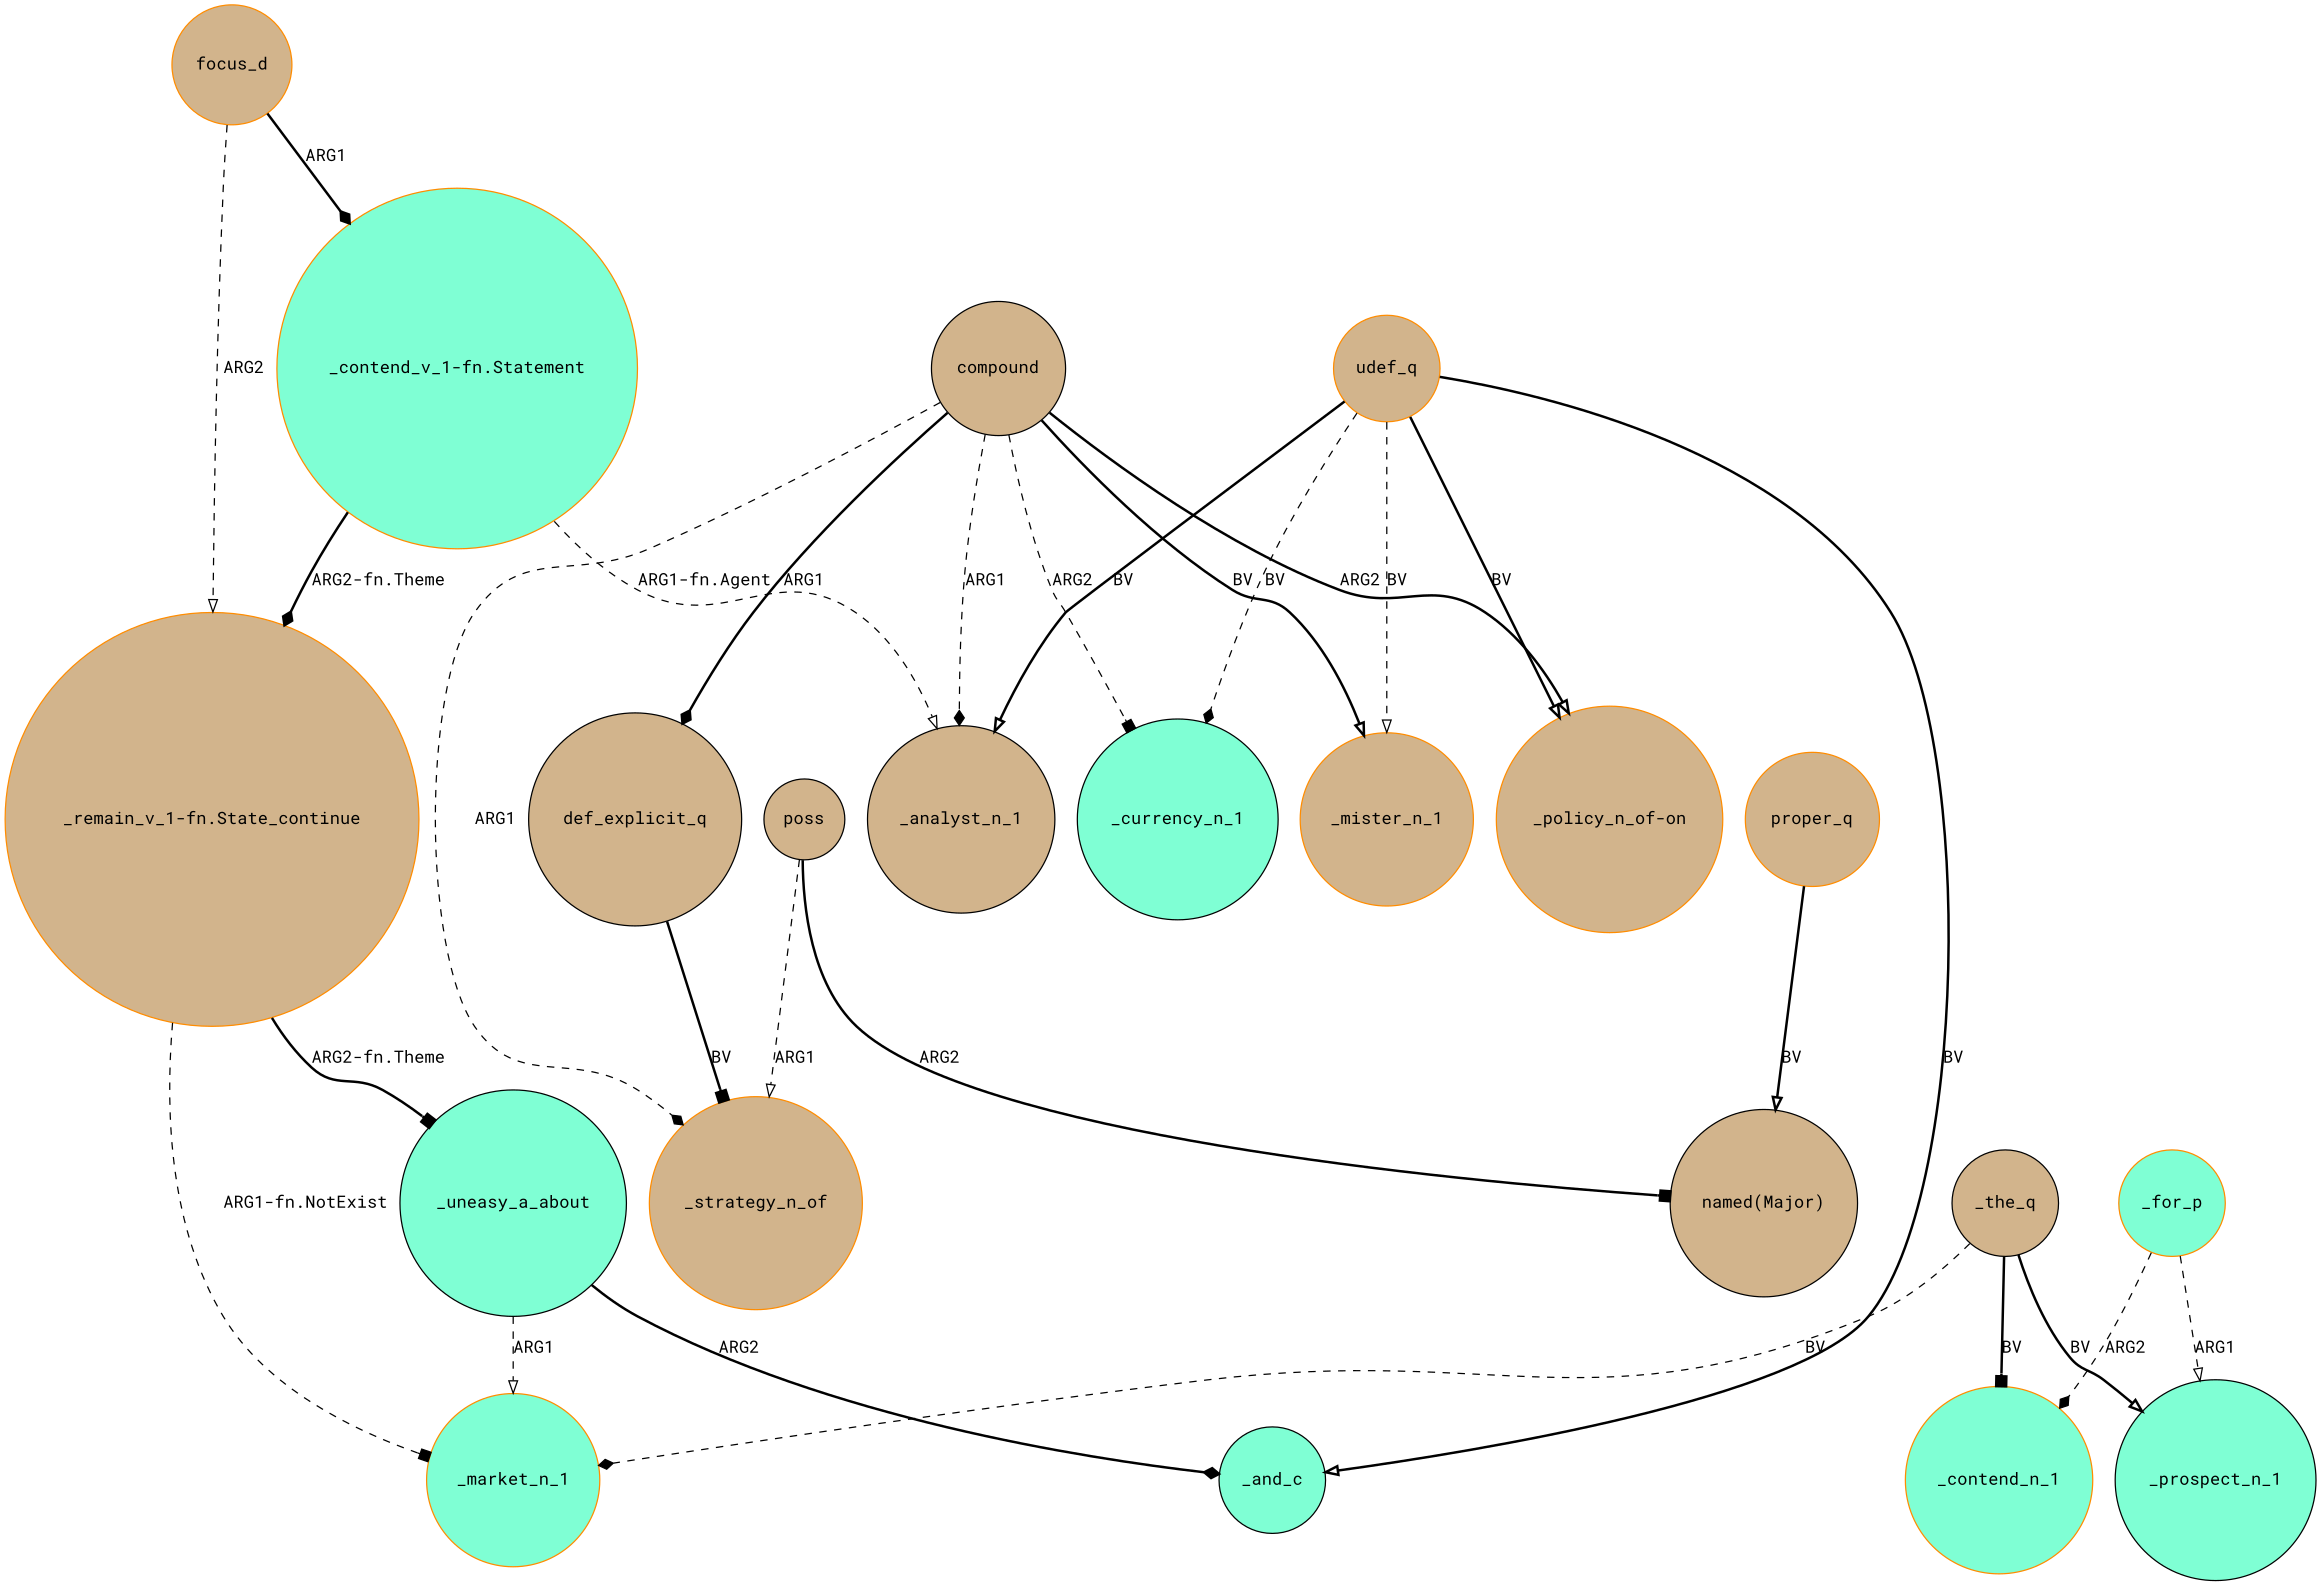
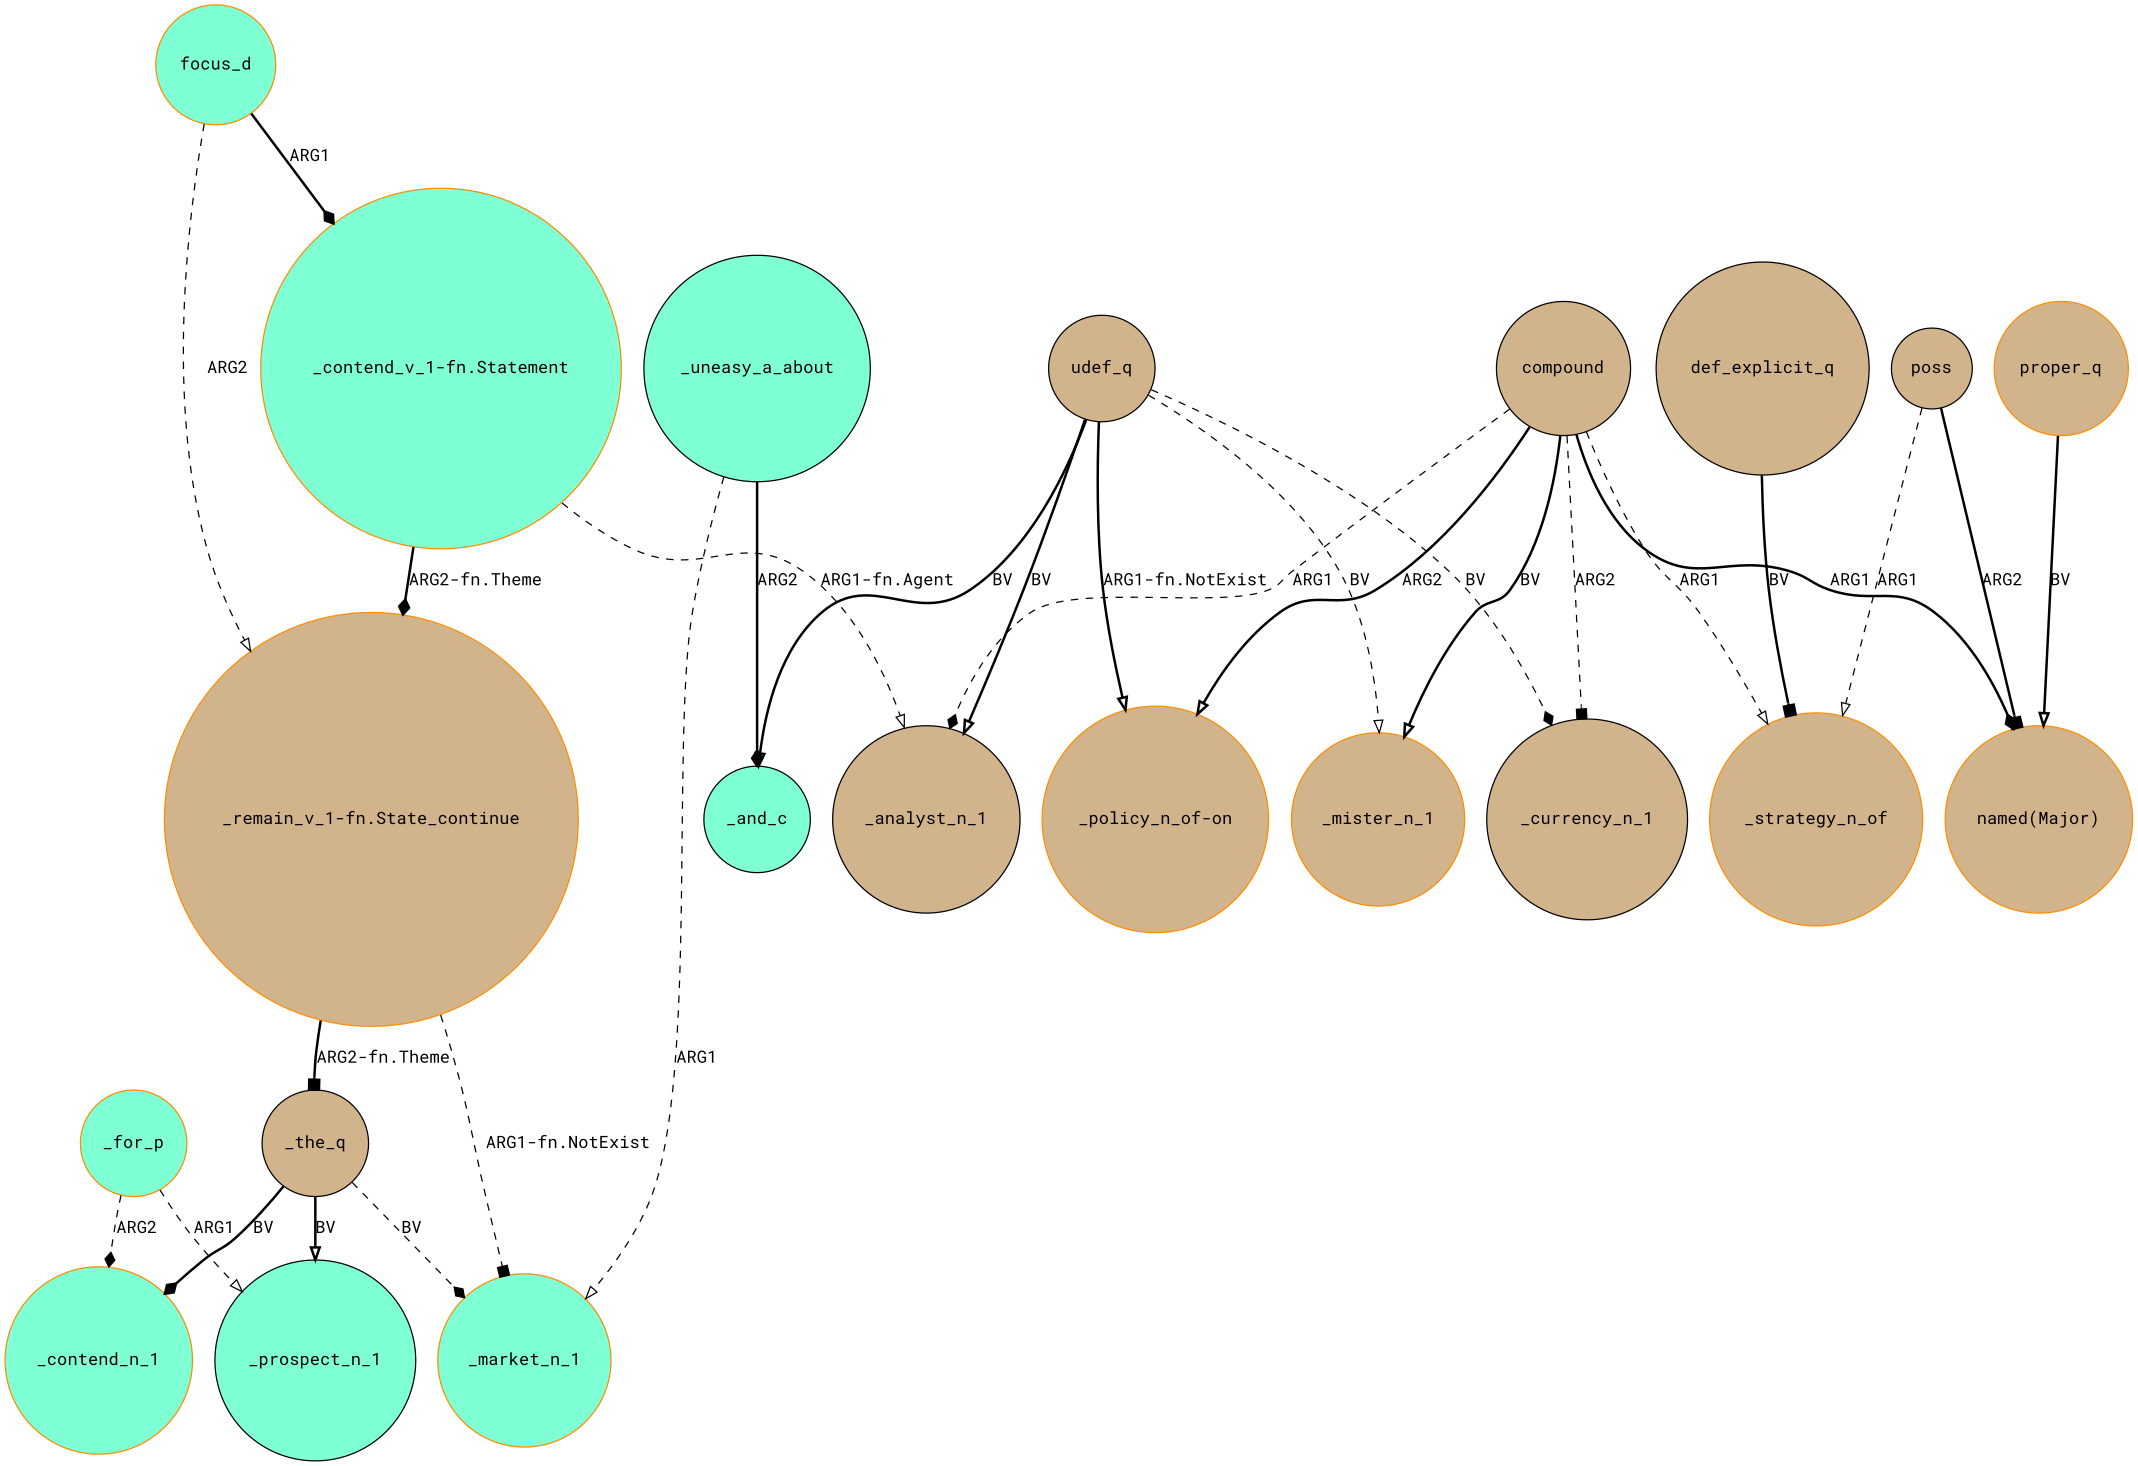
(232, 65) -> (216, 65)
(1387, 369) -> (1102, 368)
(806, 550) -> (1787, 571)
(1502, 581) -> (1186, 581)
(451, 673) -> (1667, 577)
(1178, 819) -> (1587, 819)
(338, 1080) -> (317, 1049)
(1764, 1203) -> (2039, 819)
(2003, 1315) -> (234, 1239)
